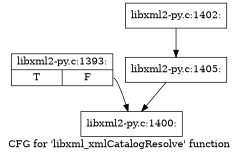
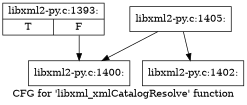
(176, 39) -> (186, 43)
